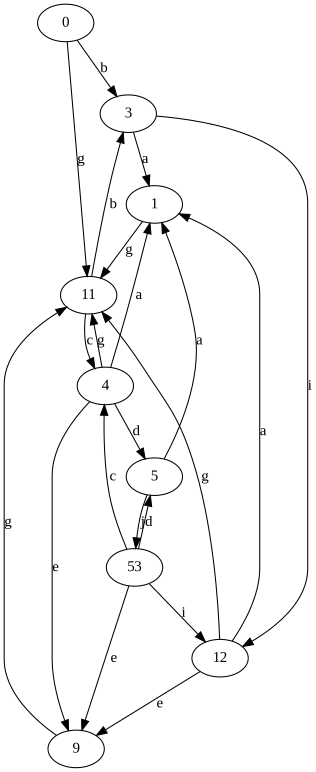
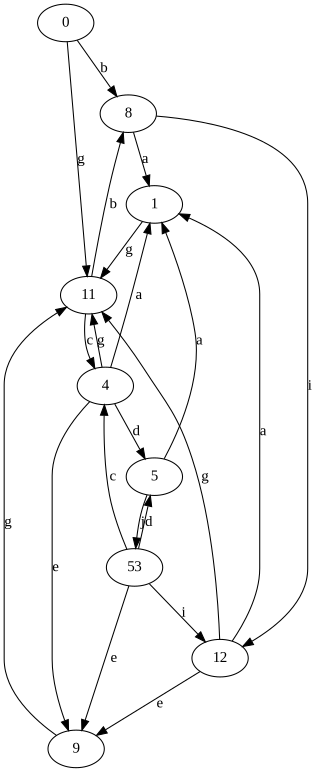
(128, 114) -> (128, 114)
